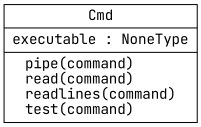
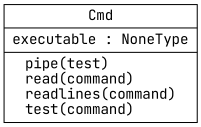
(80, 64) -> (67, 64)
